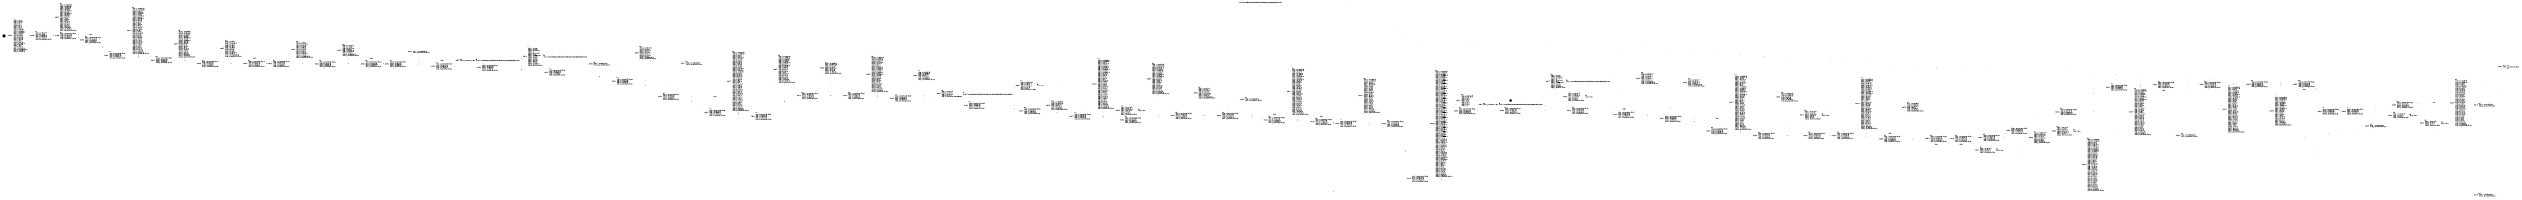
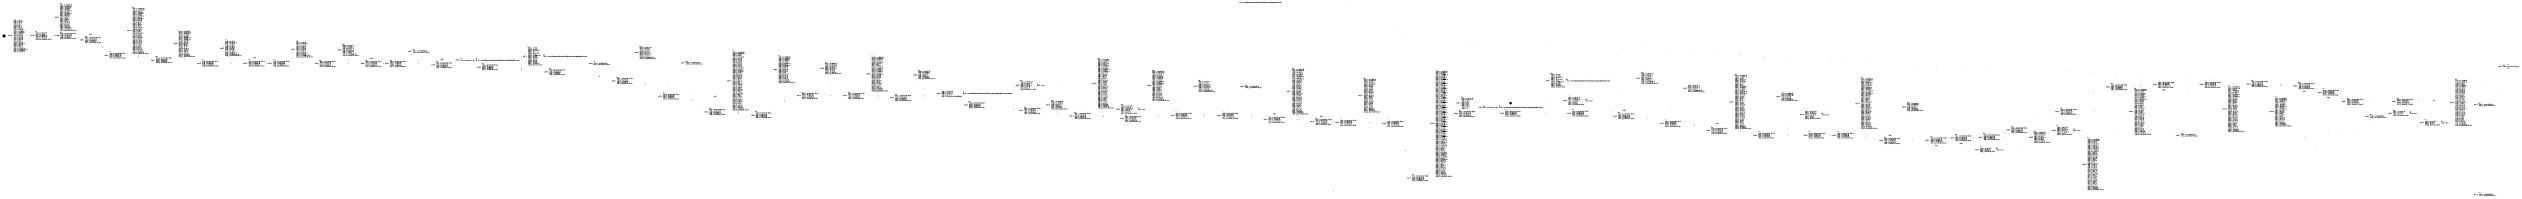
none -> (2328, 98)
